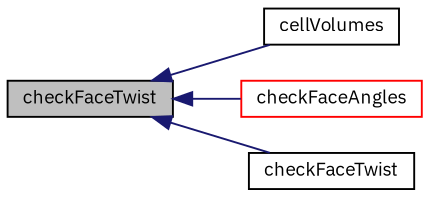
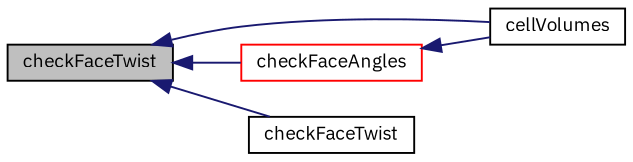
none -> (465, 41)
